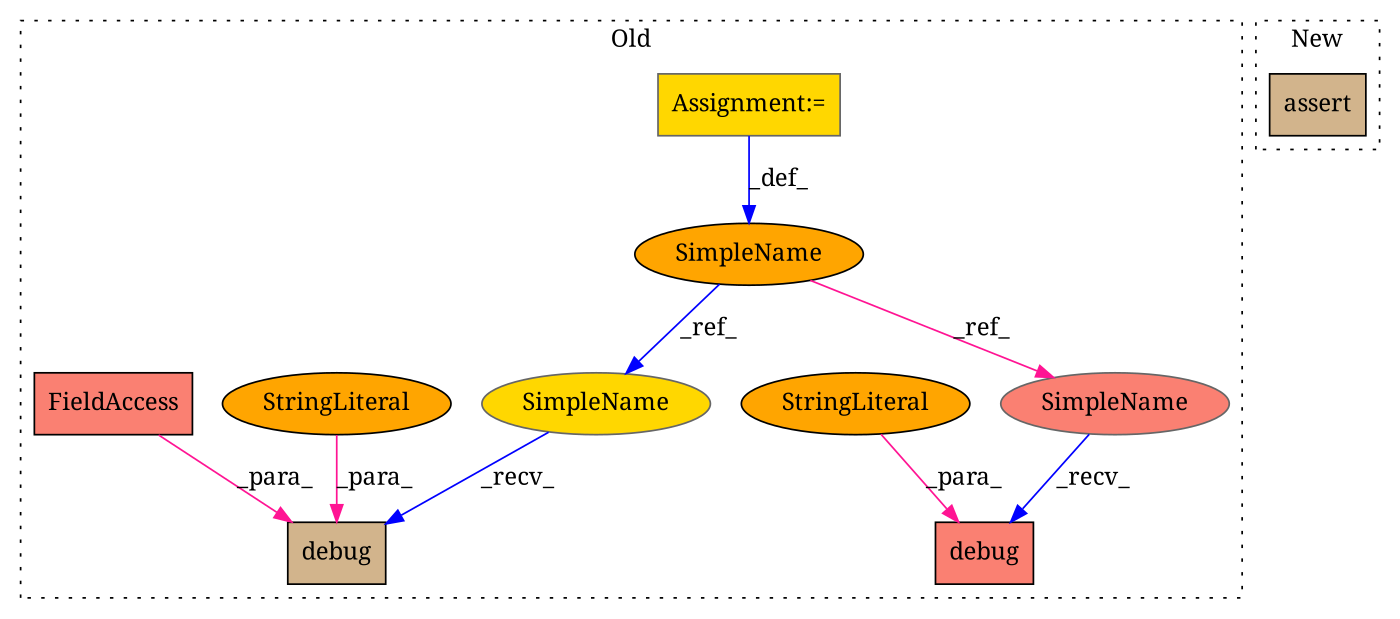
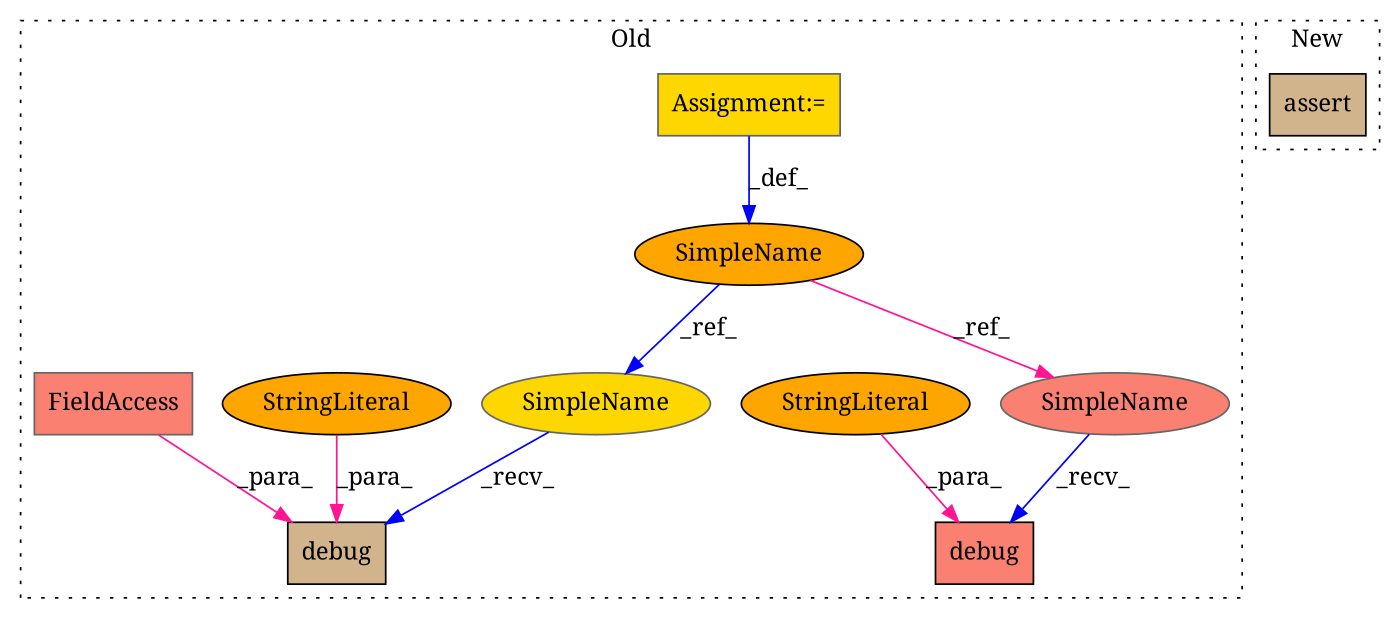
(113, 404) -> (113, 404)
